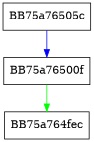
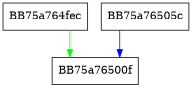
(47, 94) -> (70, 40)
